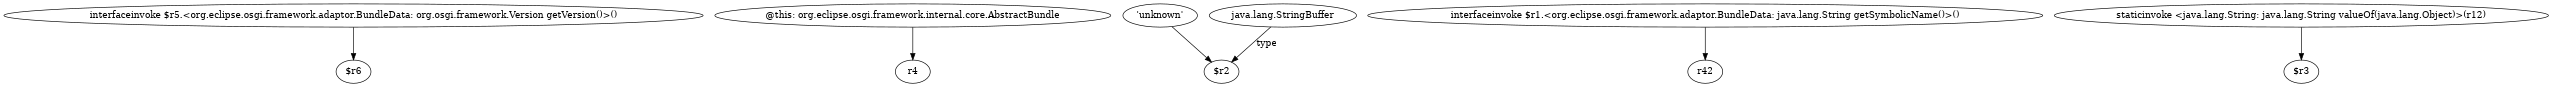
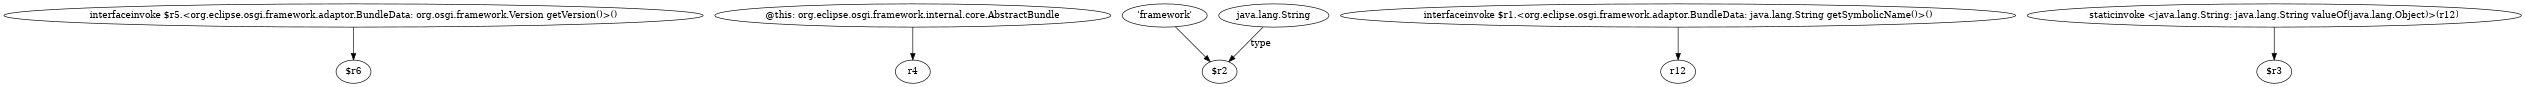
(1160, 16) -> (1165, 16)
(1283, 16) -> (1274, 16)
(1705, 72) -> (1678, 72)
